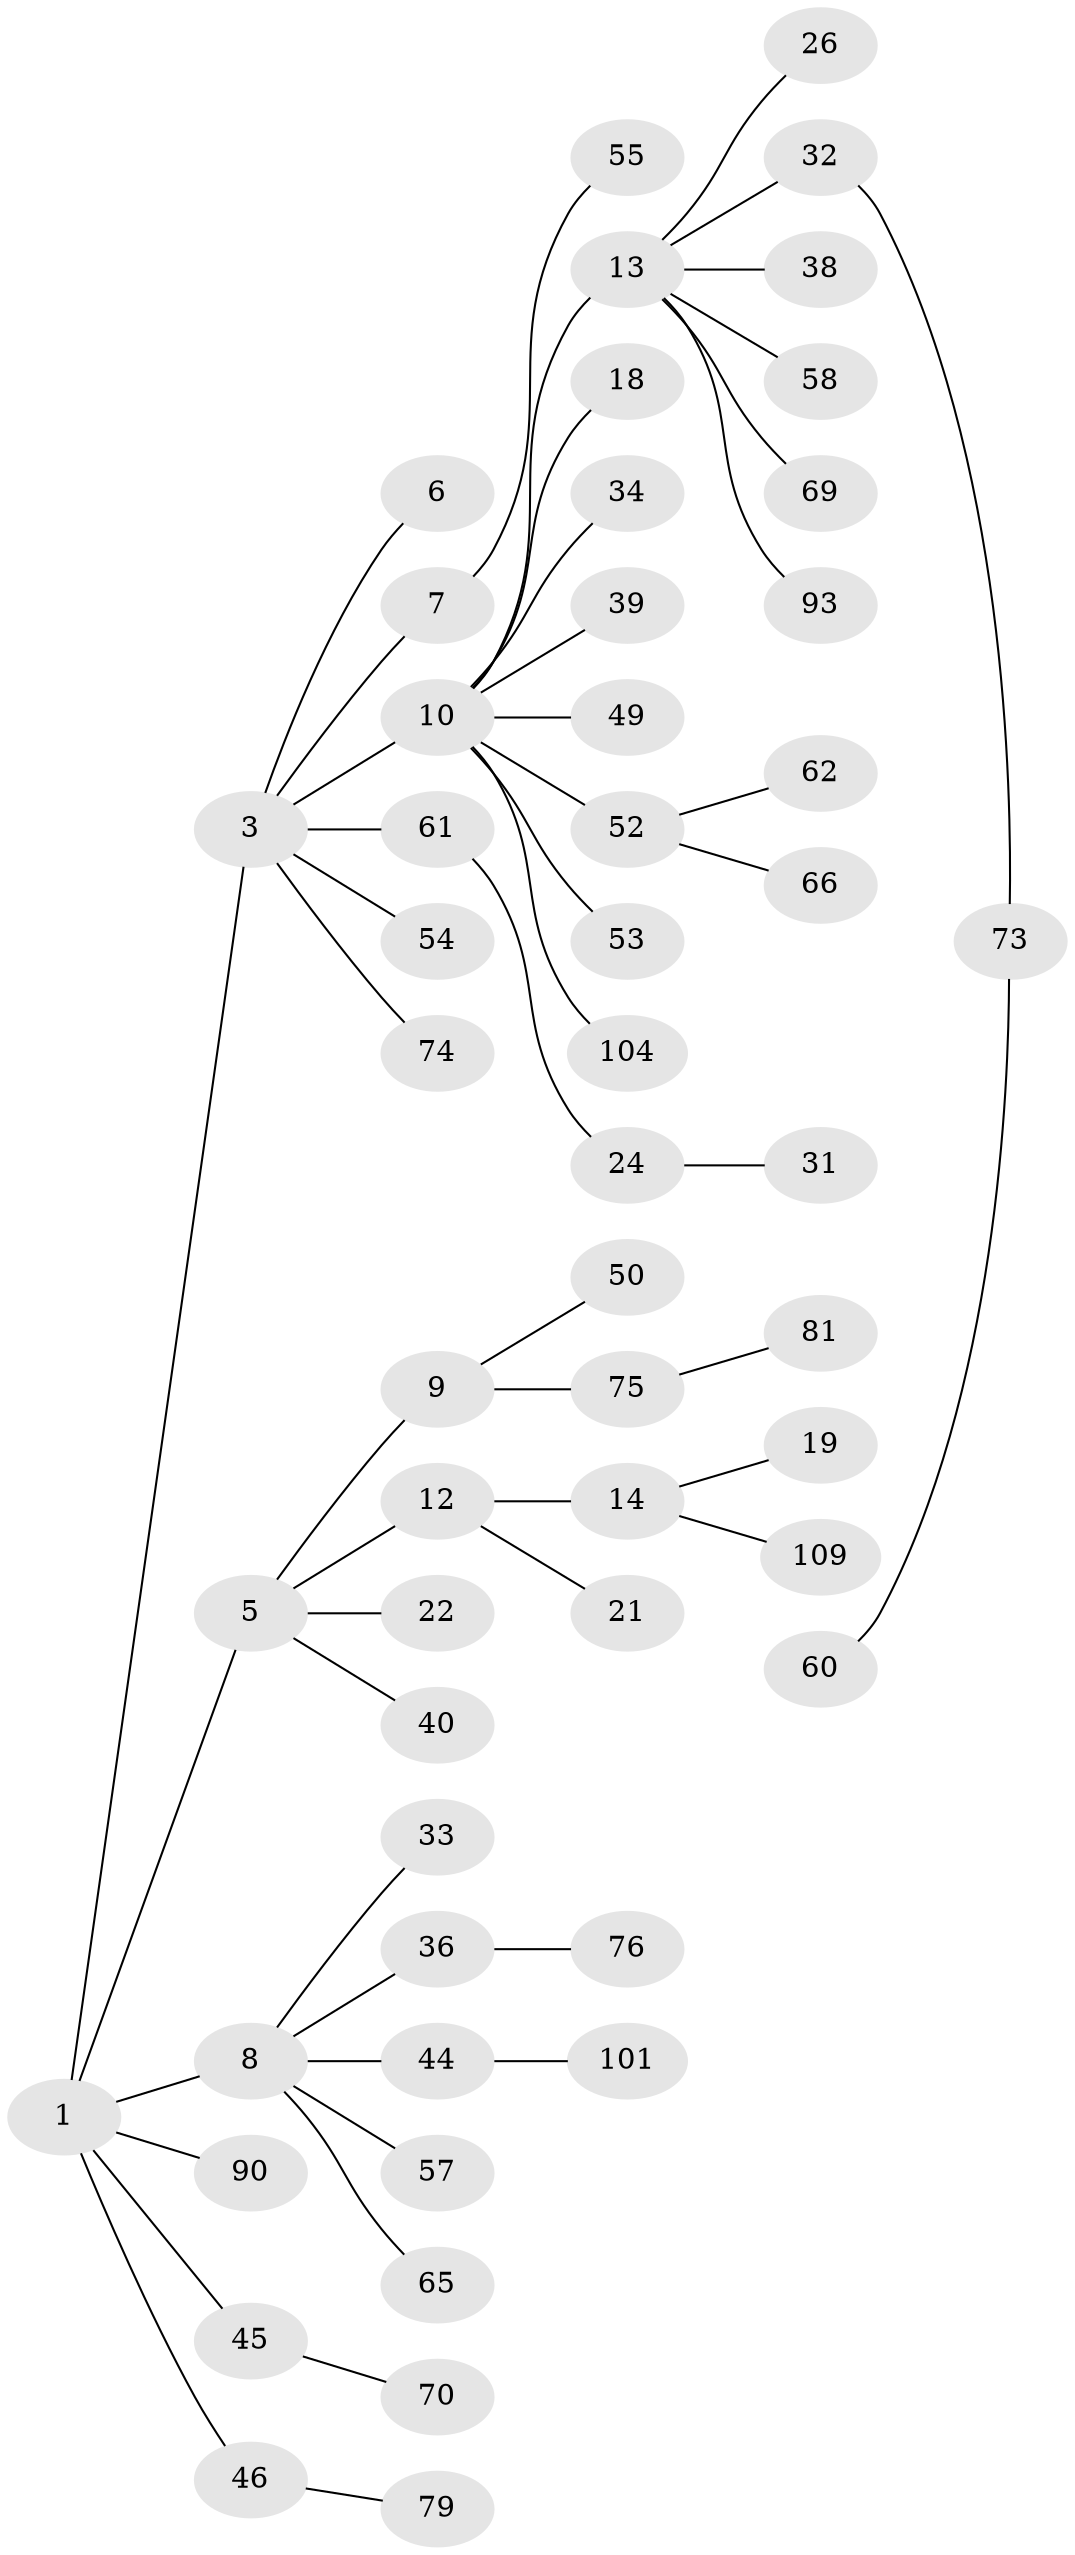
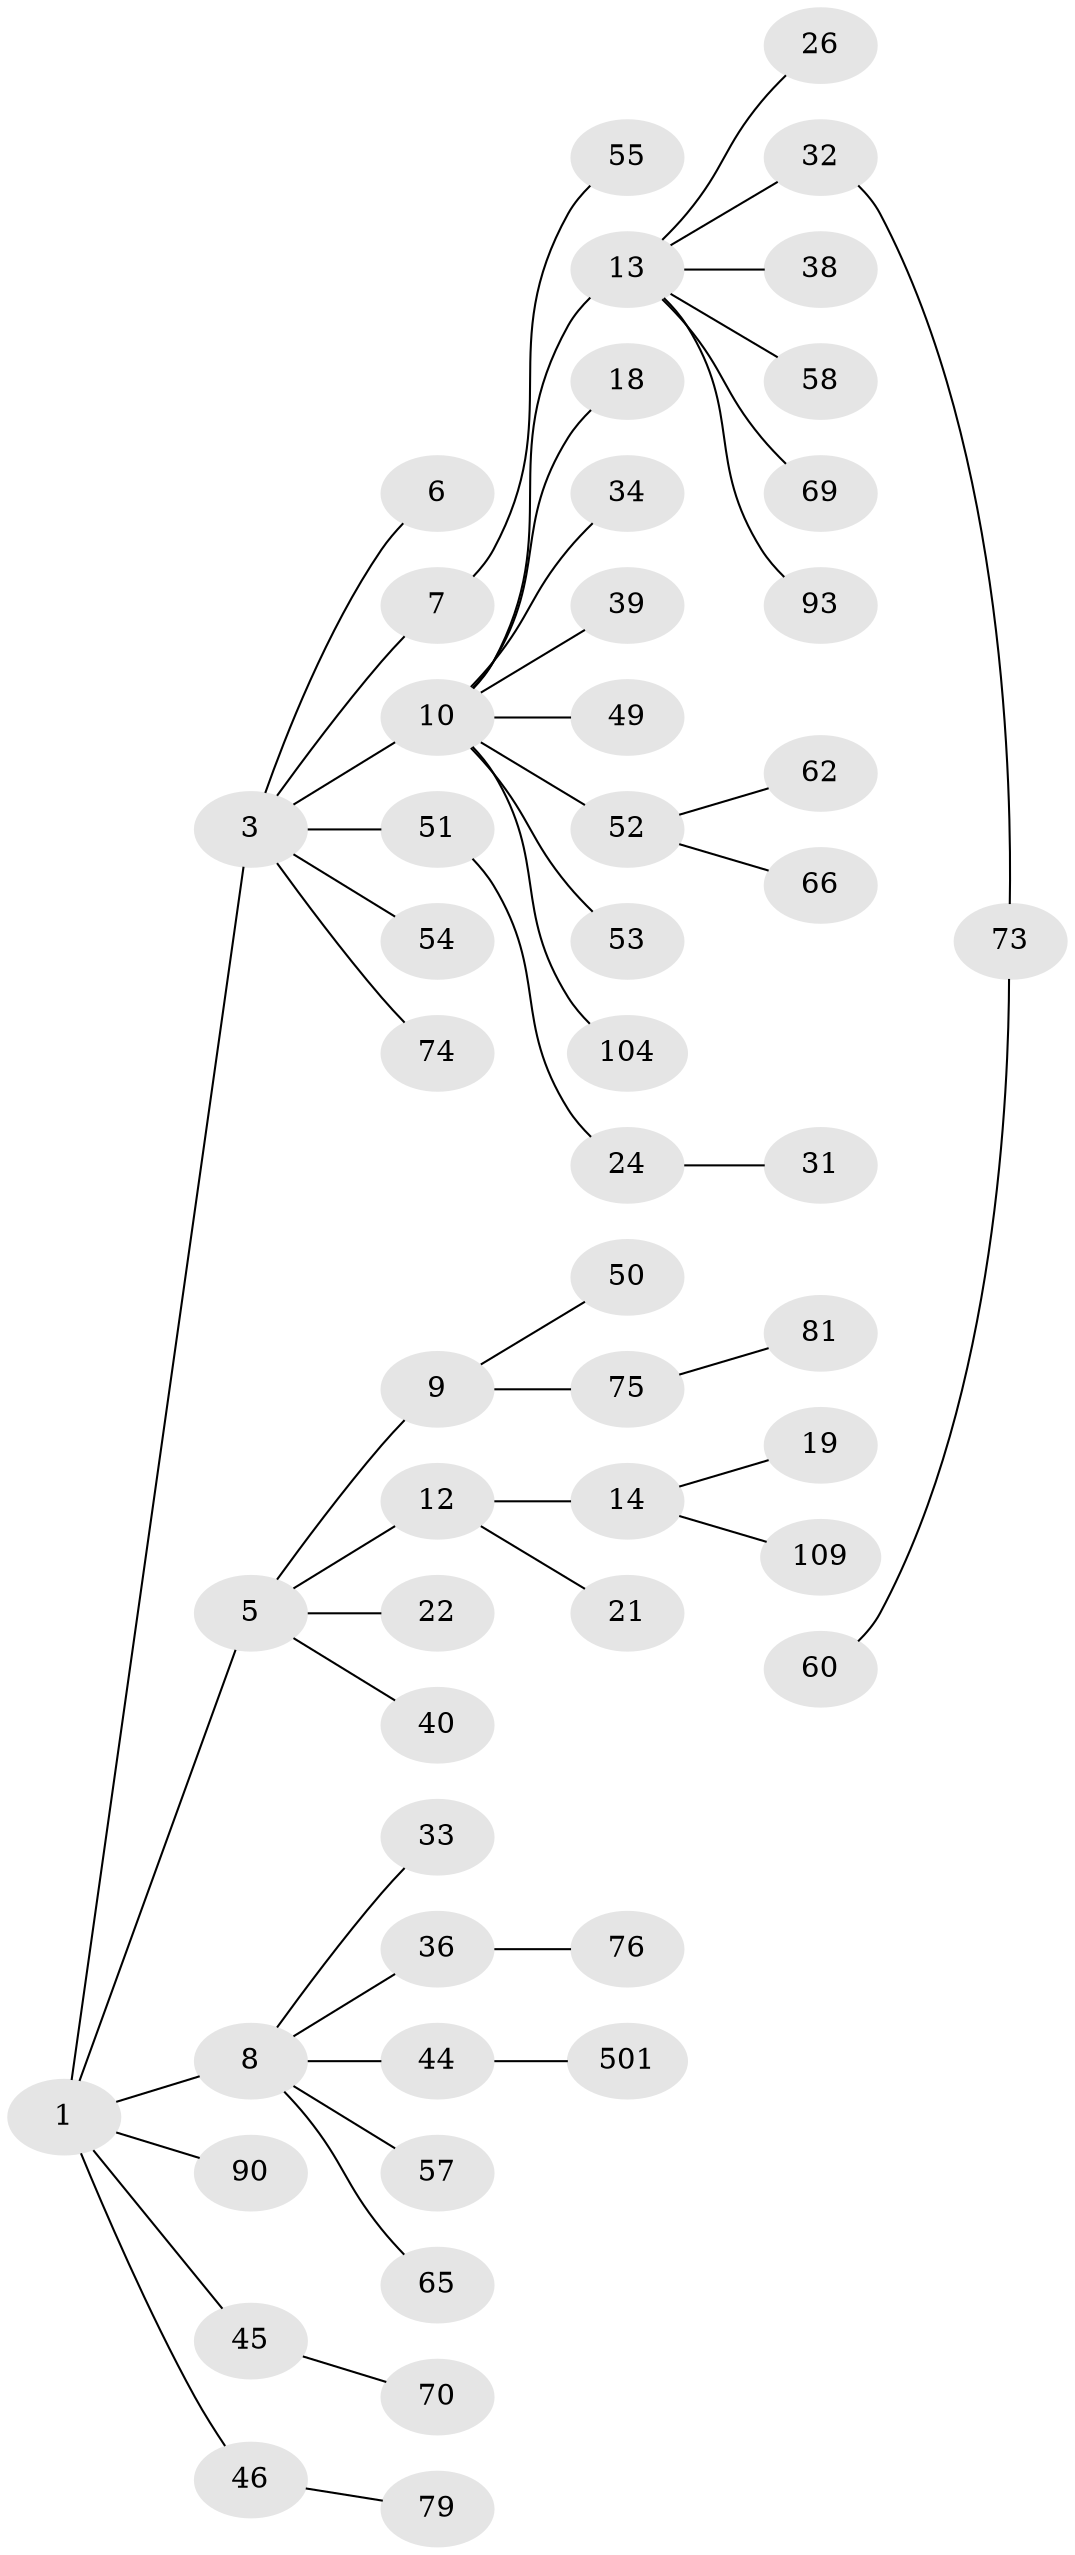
(438, 829) -> (438, 829)
(627, 2061) -> (627, 2061)
